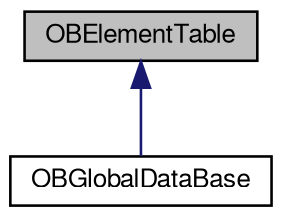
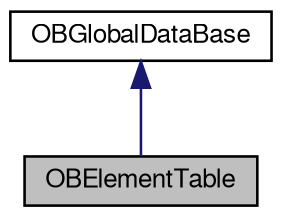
(141, 122) -> (141, 122)
